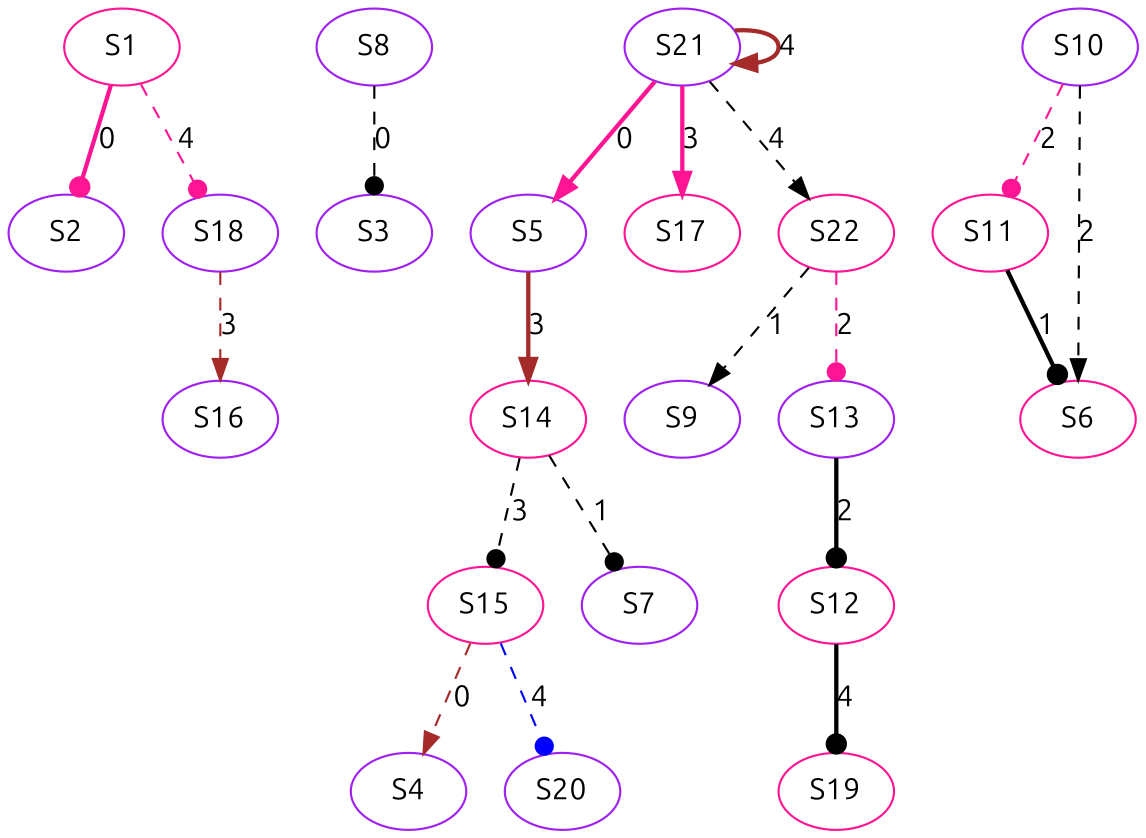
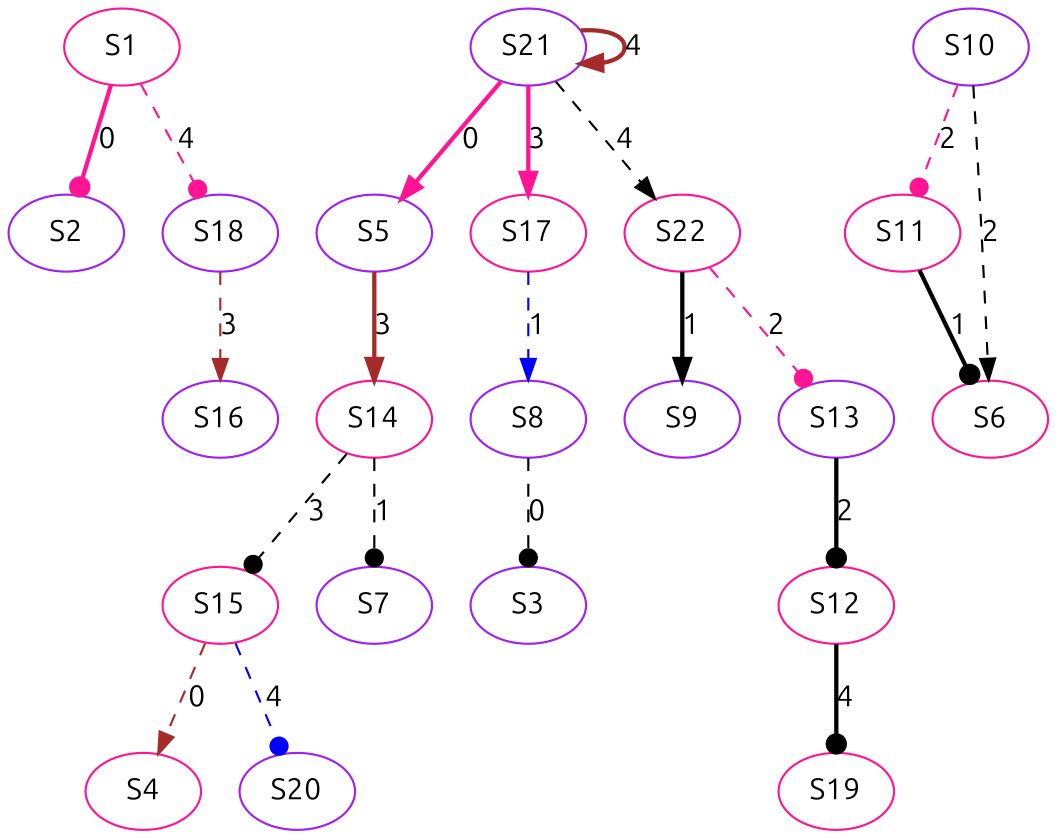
none -> (528, 315)
(766, 318) -> (682, 315)
(409, 791) -> (143, 791)
